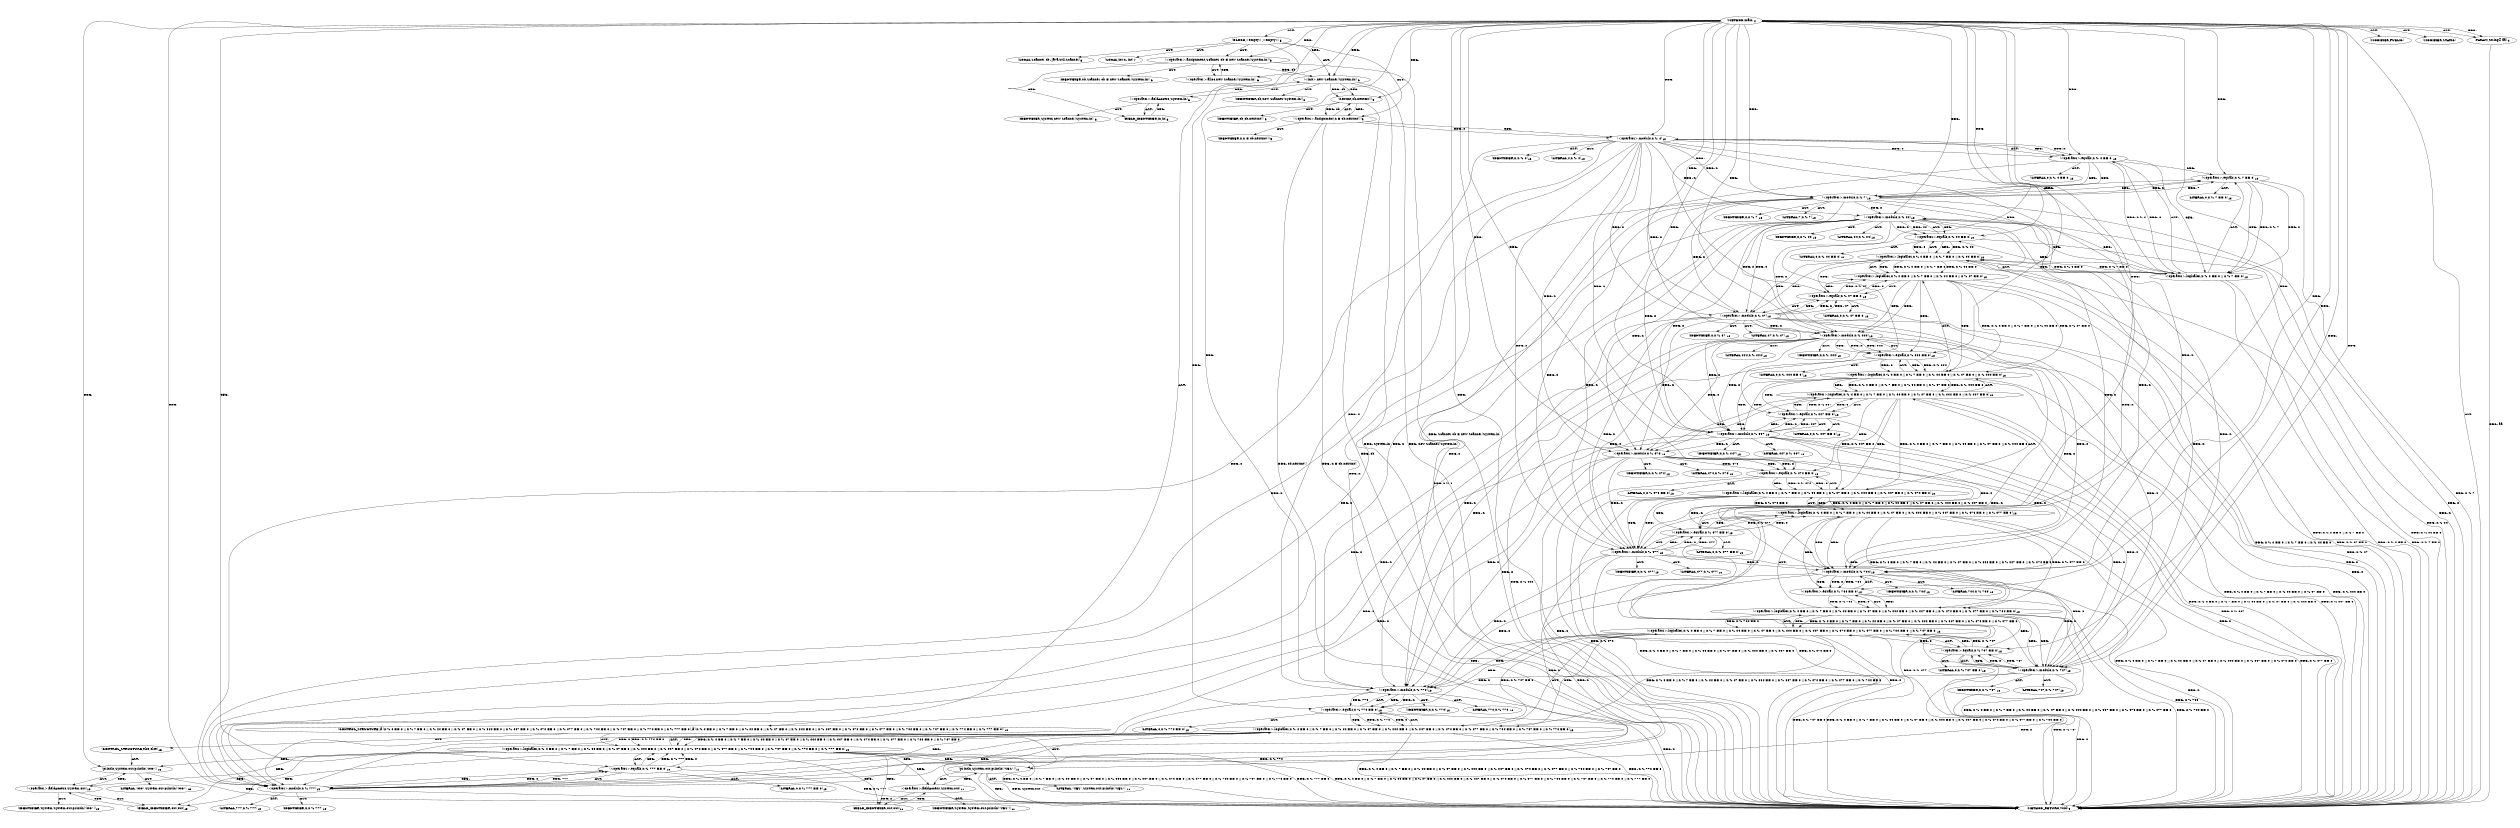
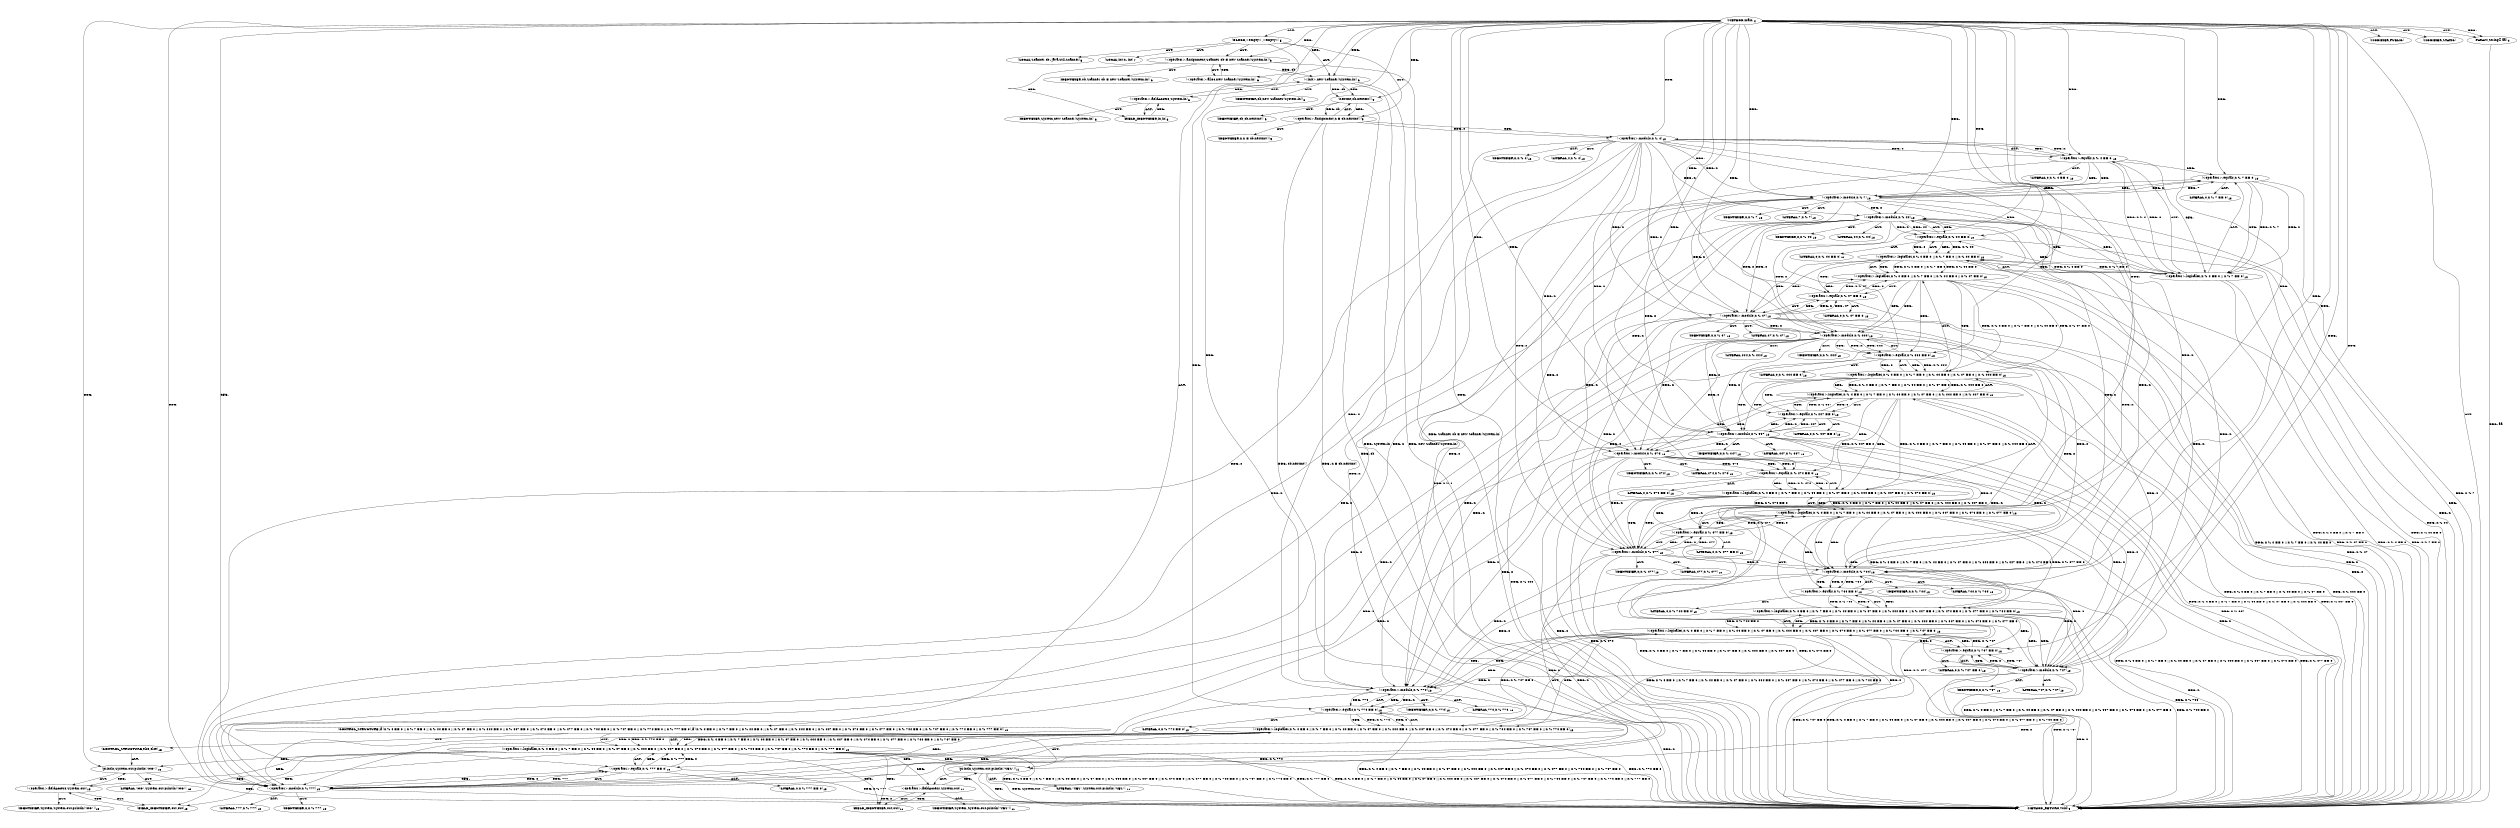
(1722, 296) -> none
(2453, 503) -> (2453, 503)
none -> (1673, 612)
